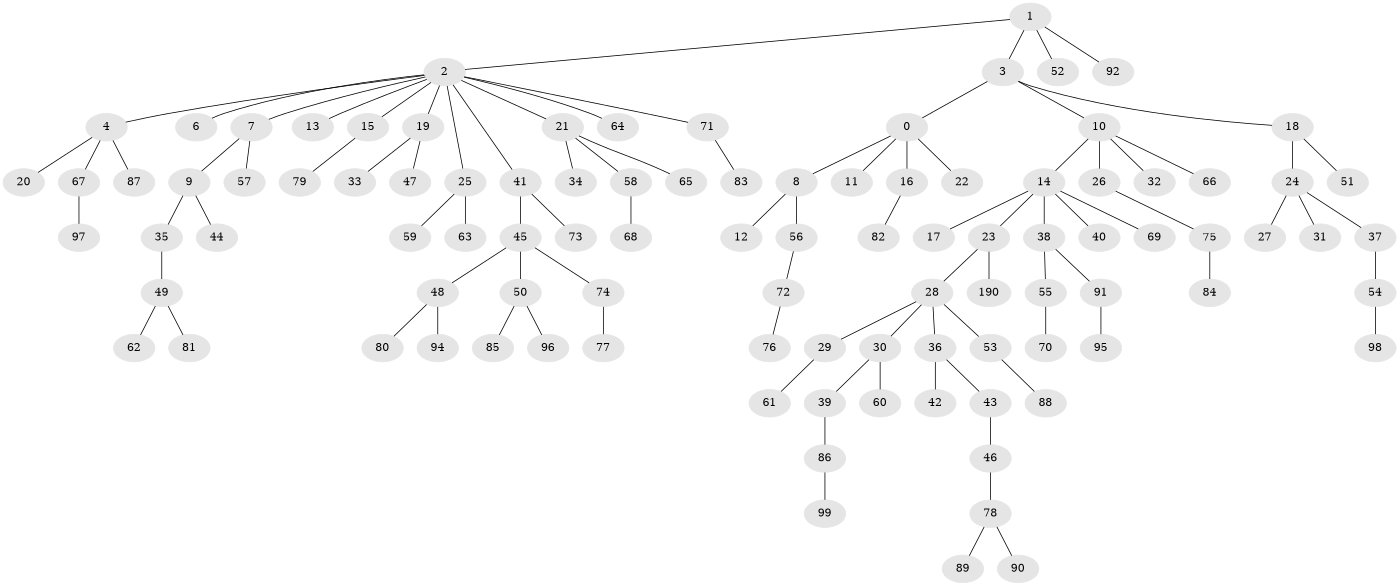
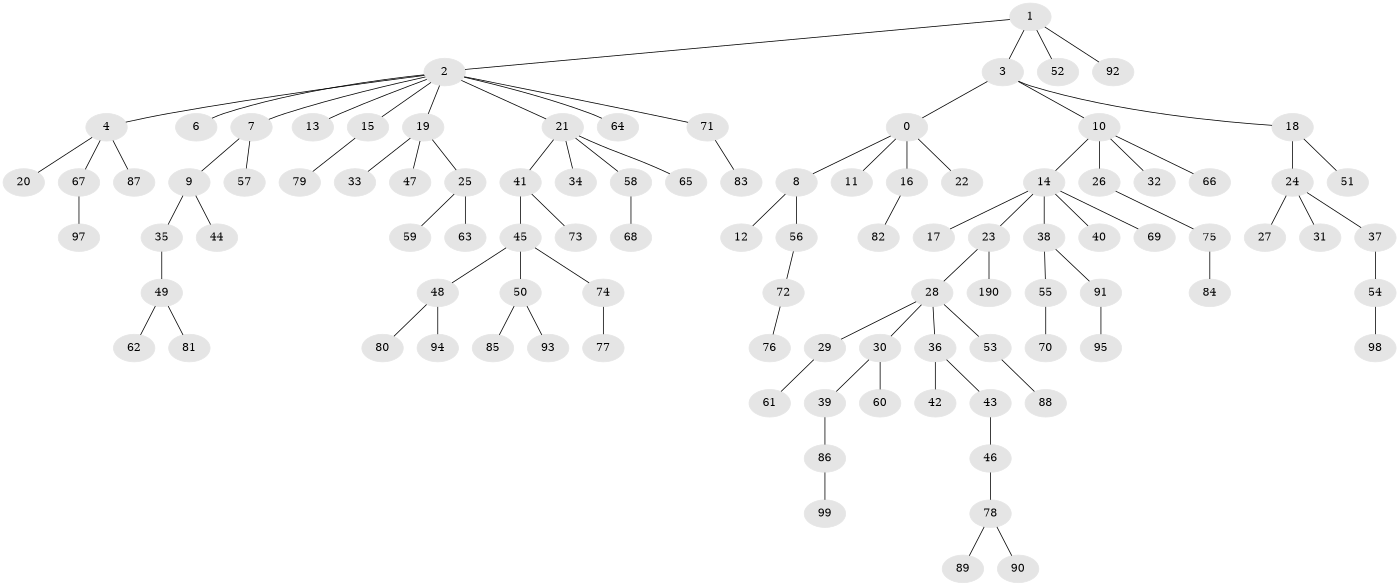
(455, 127) -> (444, 155)
(483, 127) -> (542, 155)
(548, 348) -> (548, 348)
